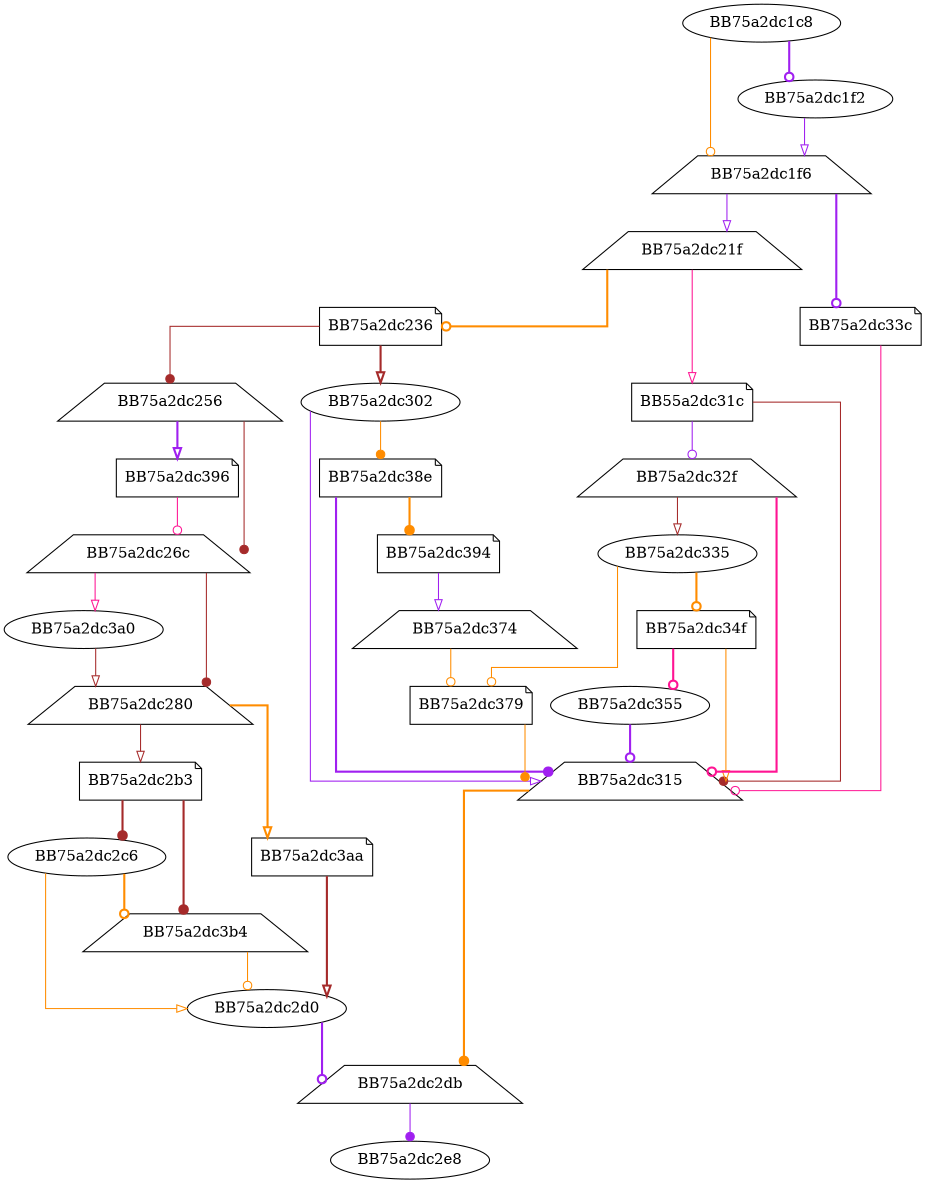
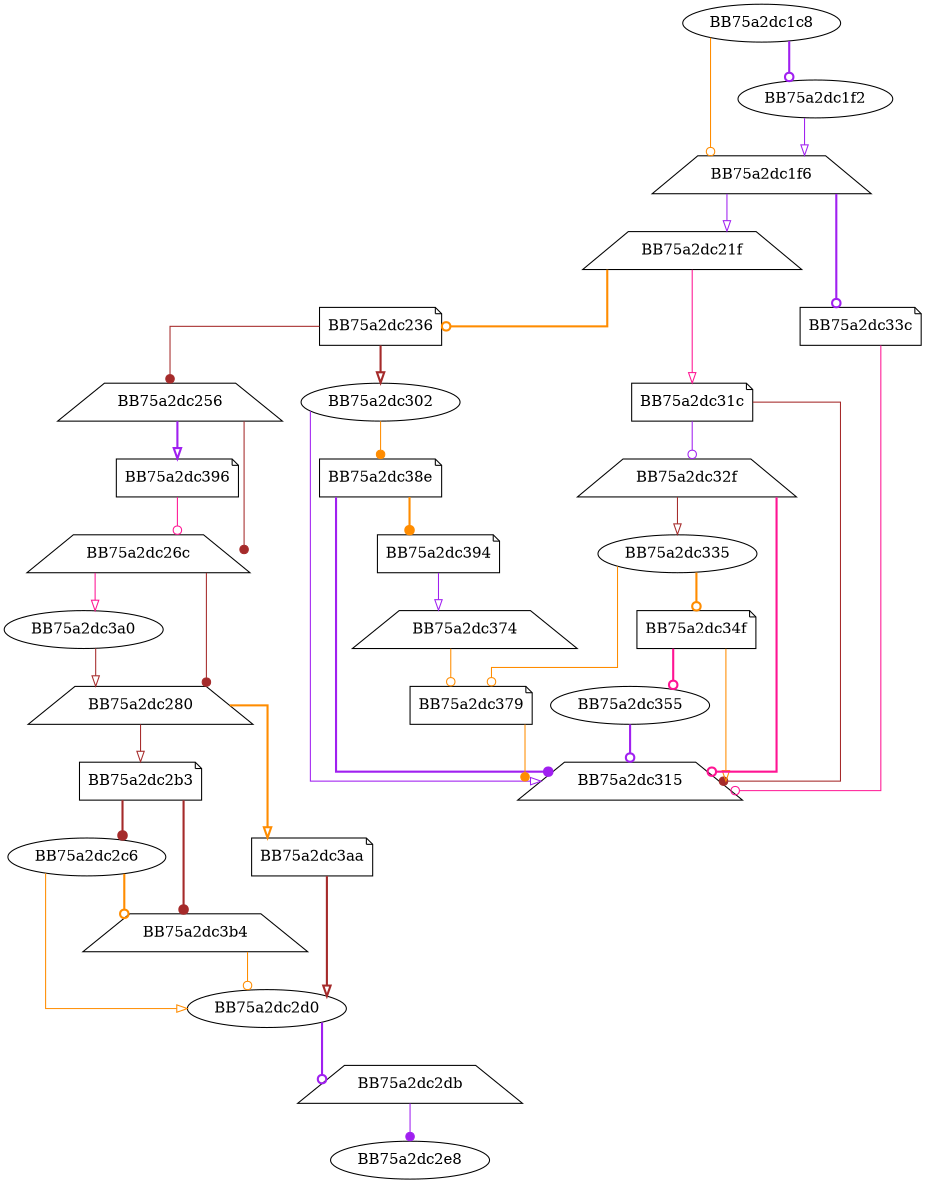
(692, 402) -> (692, 402)
(464, 891) -> none
